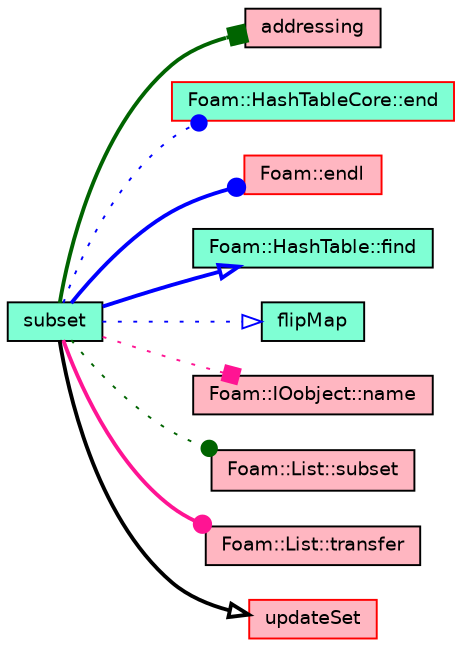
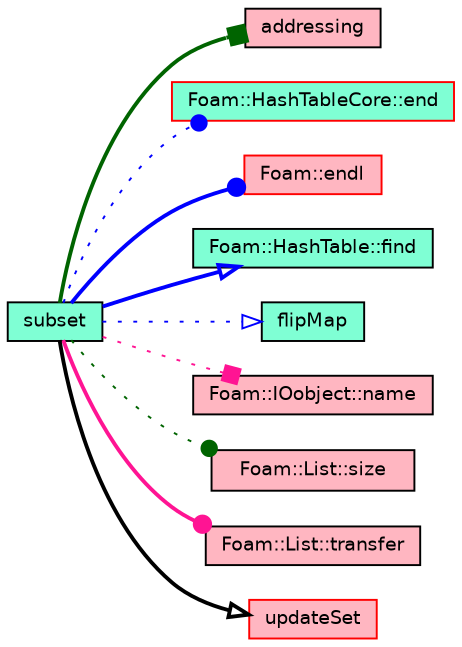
(313, 470) -> (313, 470)
